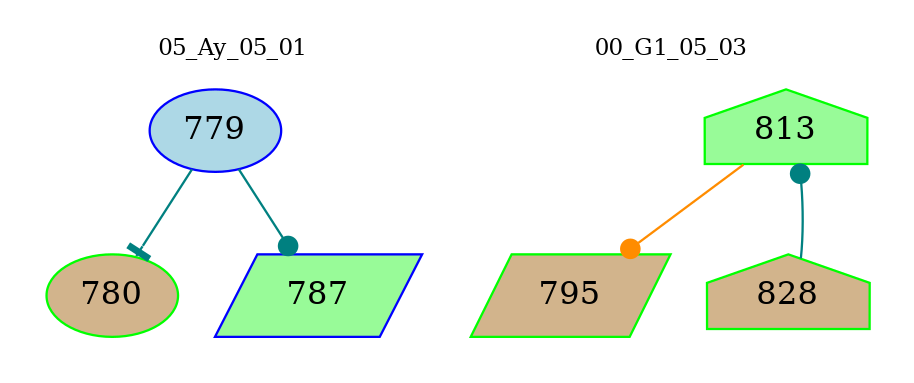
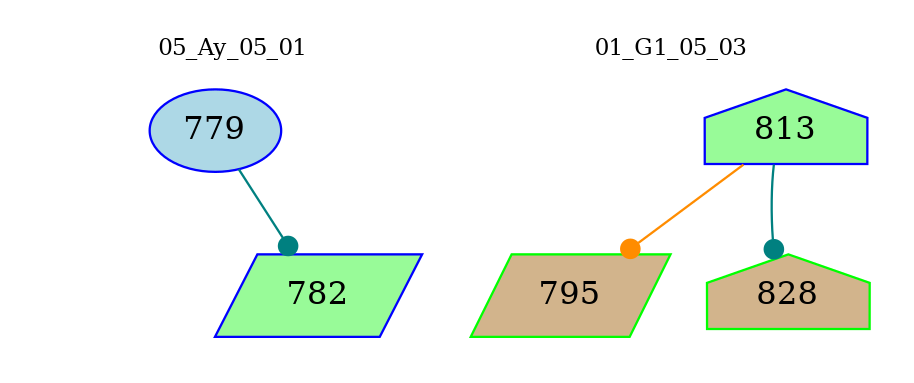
(671, 49) -> (671, 49)
(786, 131) -> (786, 131)
(803, 221) -> (772, 202)
(112, 296) -> none
(319, 296) -> (319, 296)
